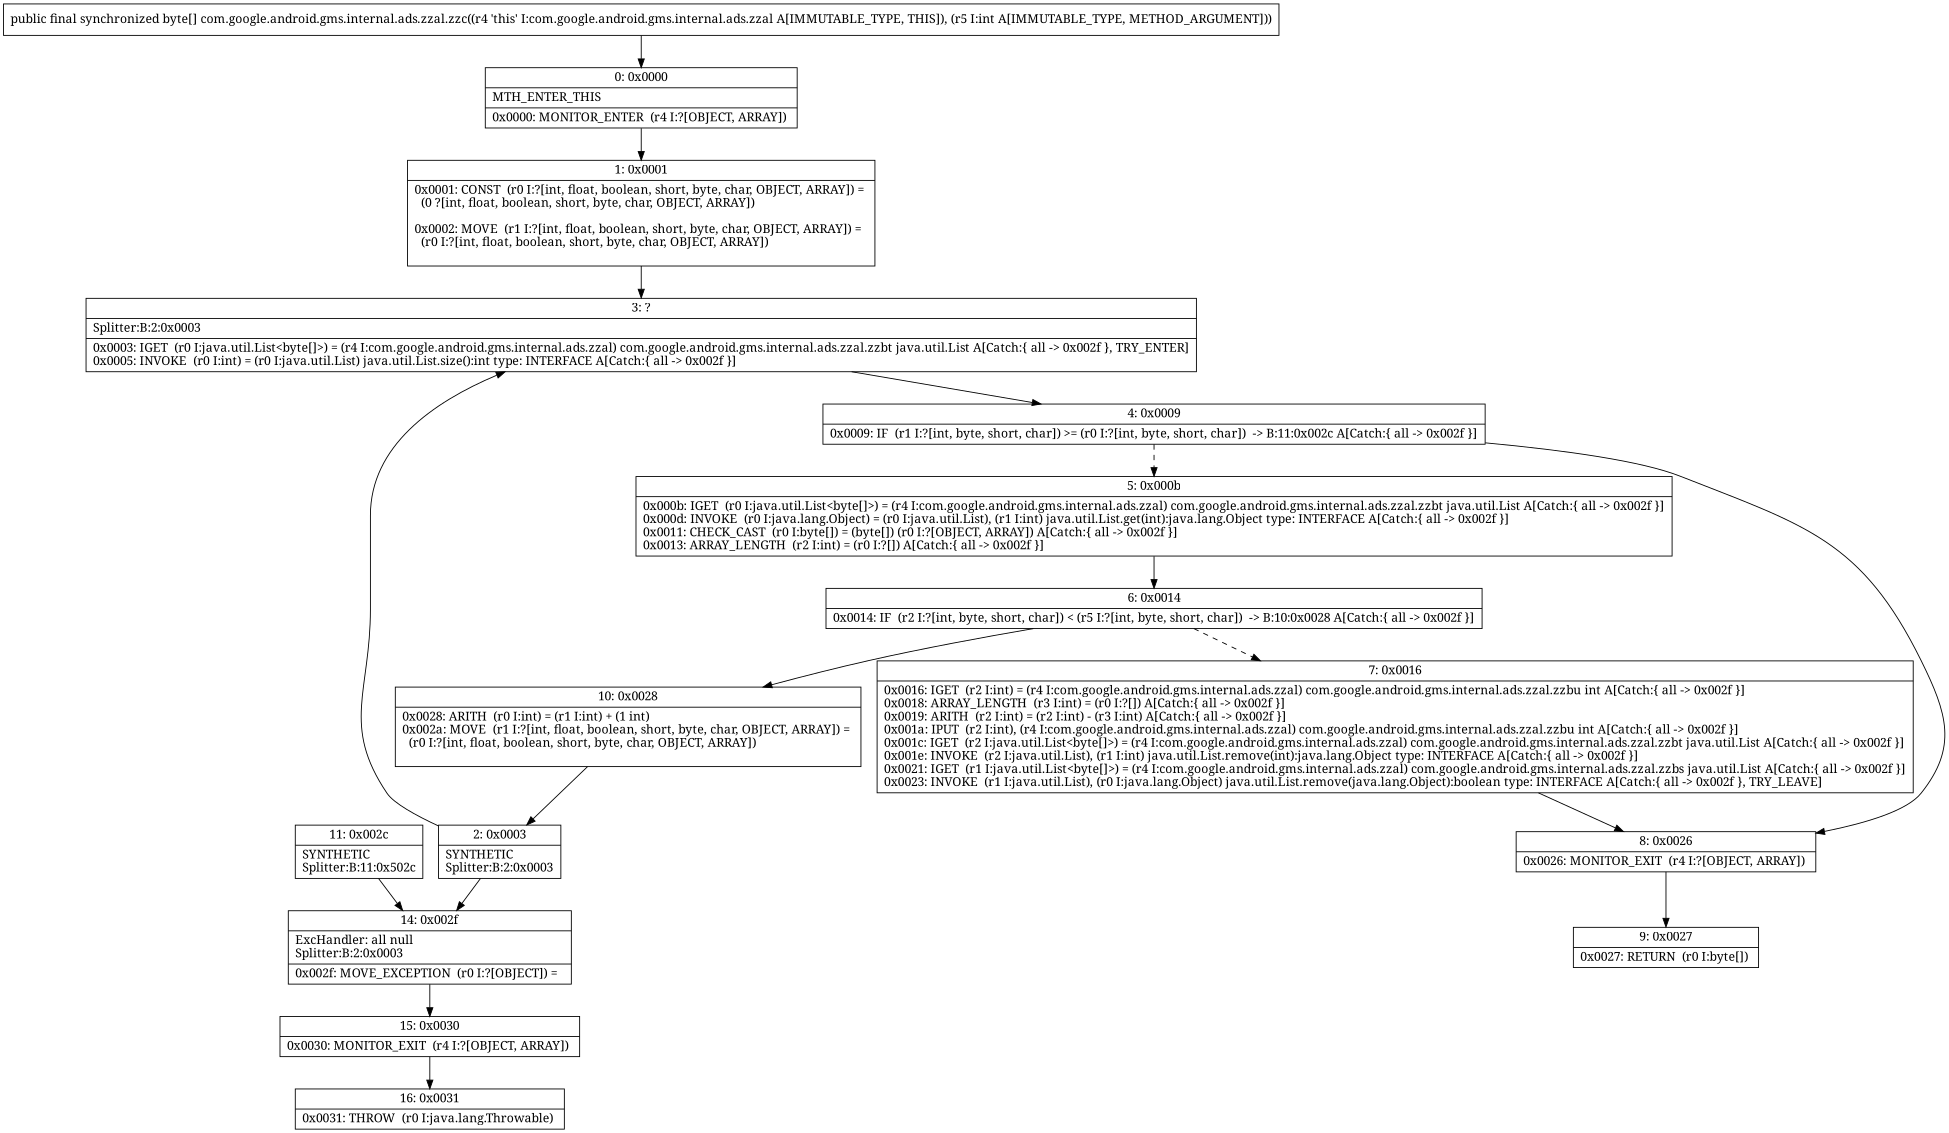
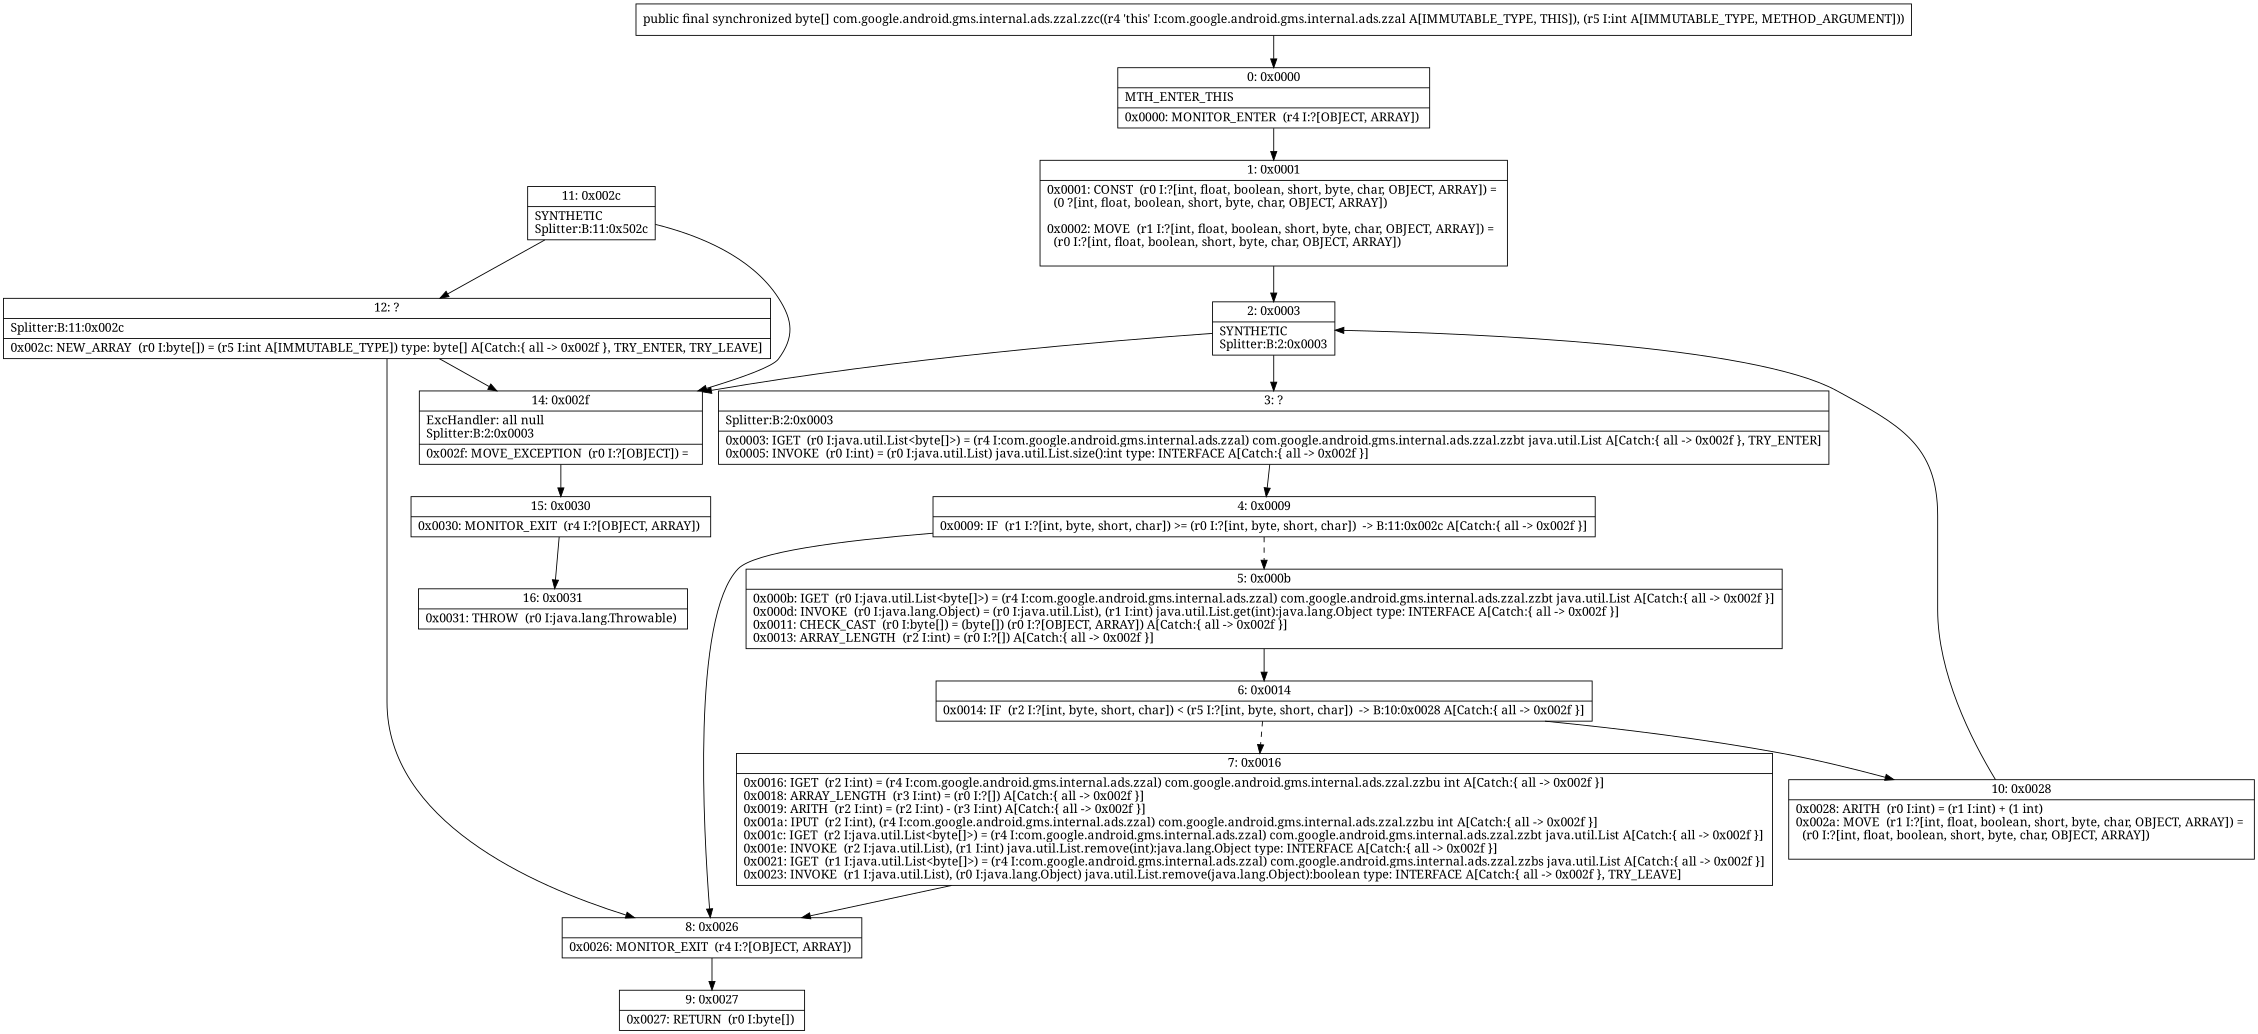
(641, 278) -> (1274, 280)
none -> (387, 328)
